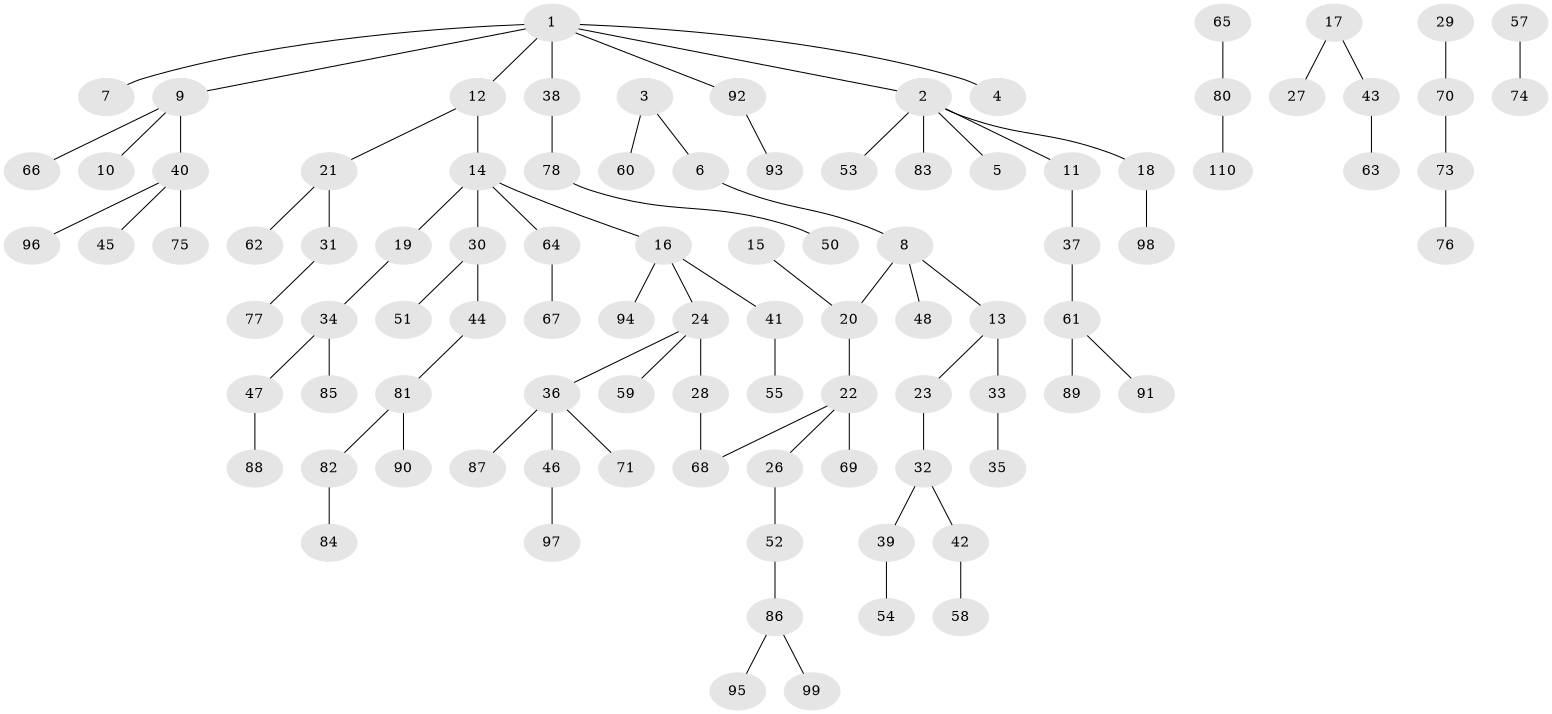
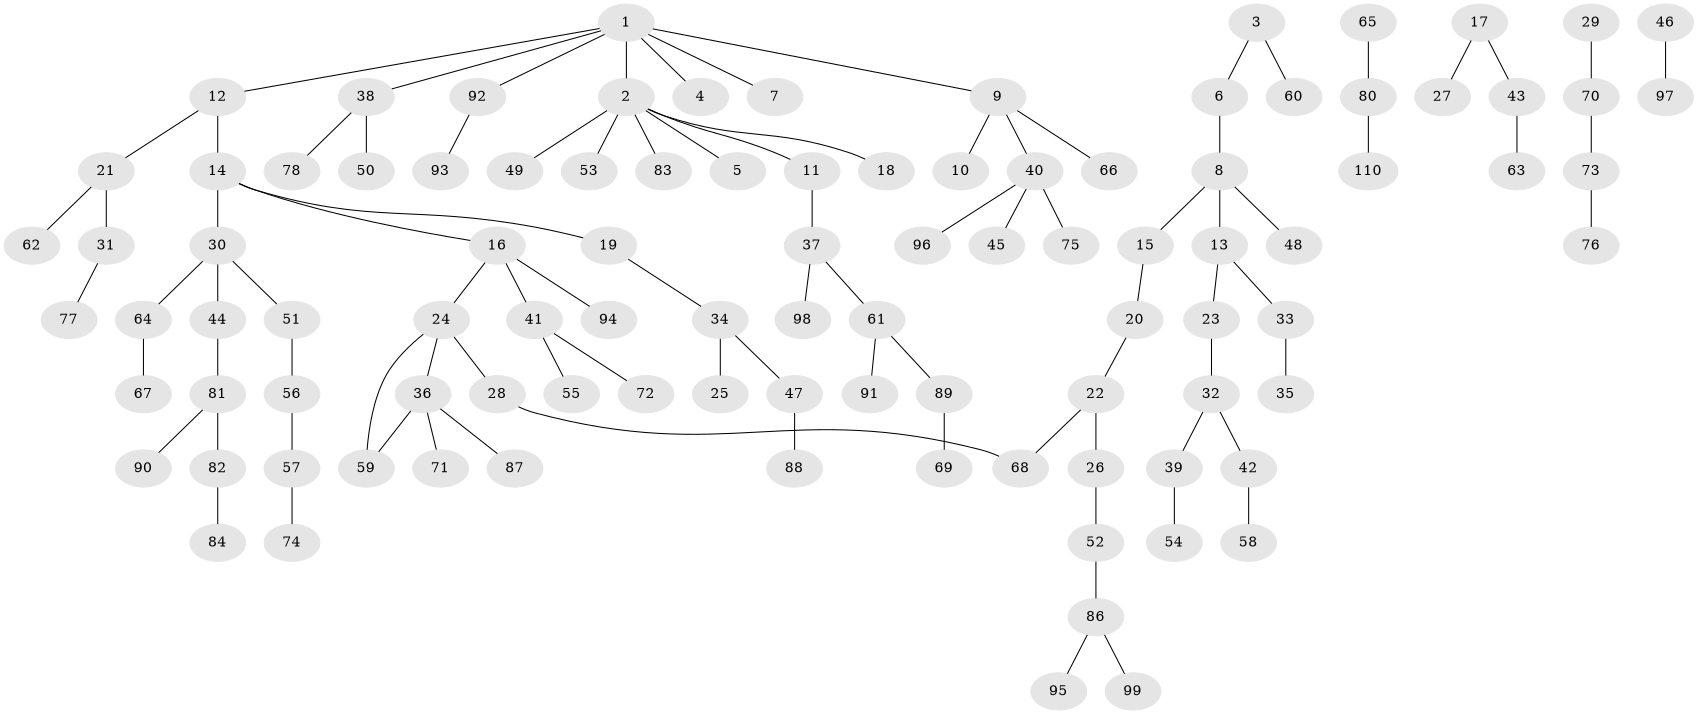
none -> (515, 171)
(515, 208) -> (181, 283)
(691, 208) -> (366, 134)
(1146, 209) -> (808, 283)
(877, 283) -> (1183, 208)
none -> (292, 394)
(329, 394) -> (720, 394)
none -> (646, 394)
(552, 431) -> (395, 431)
(849, 431) -> (944, 431)
